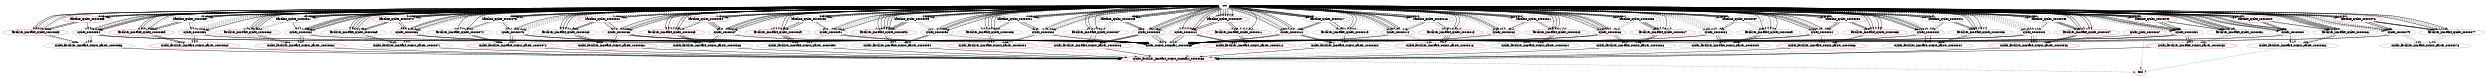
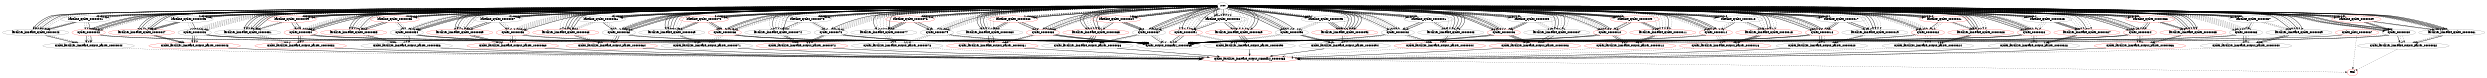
none -> (1066, 54)
